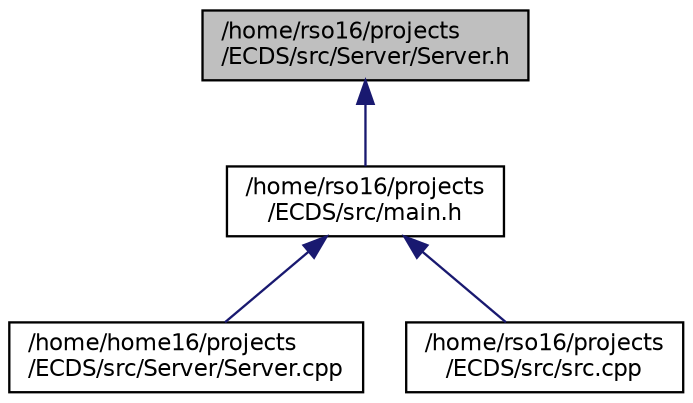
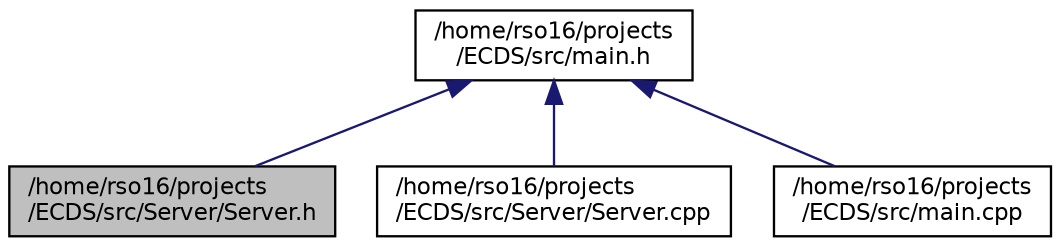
(365, 135) -> (352, 128)
(186, 357) -> (554, 201)
(545, 357) -> (912, 201)
